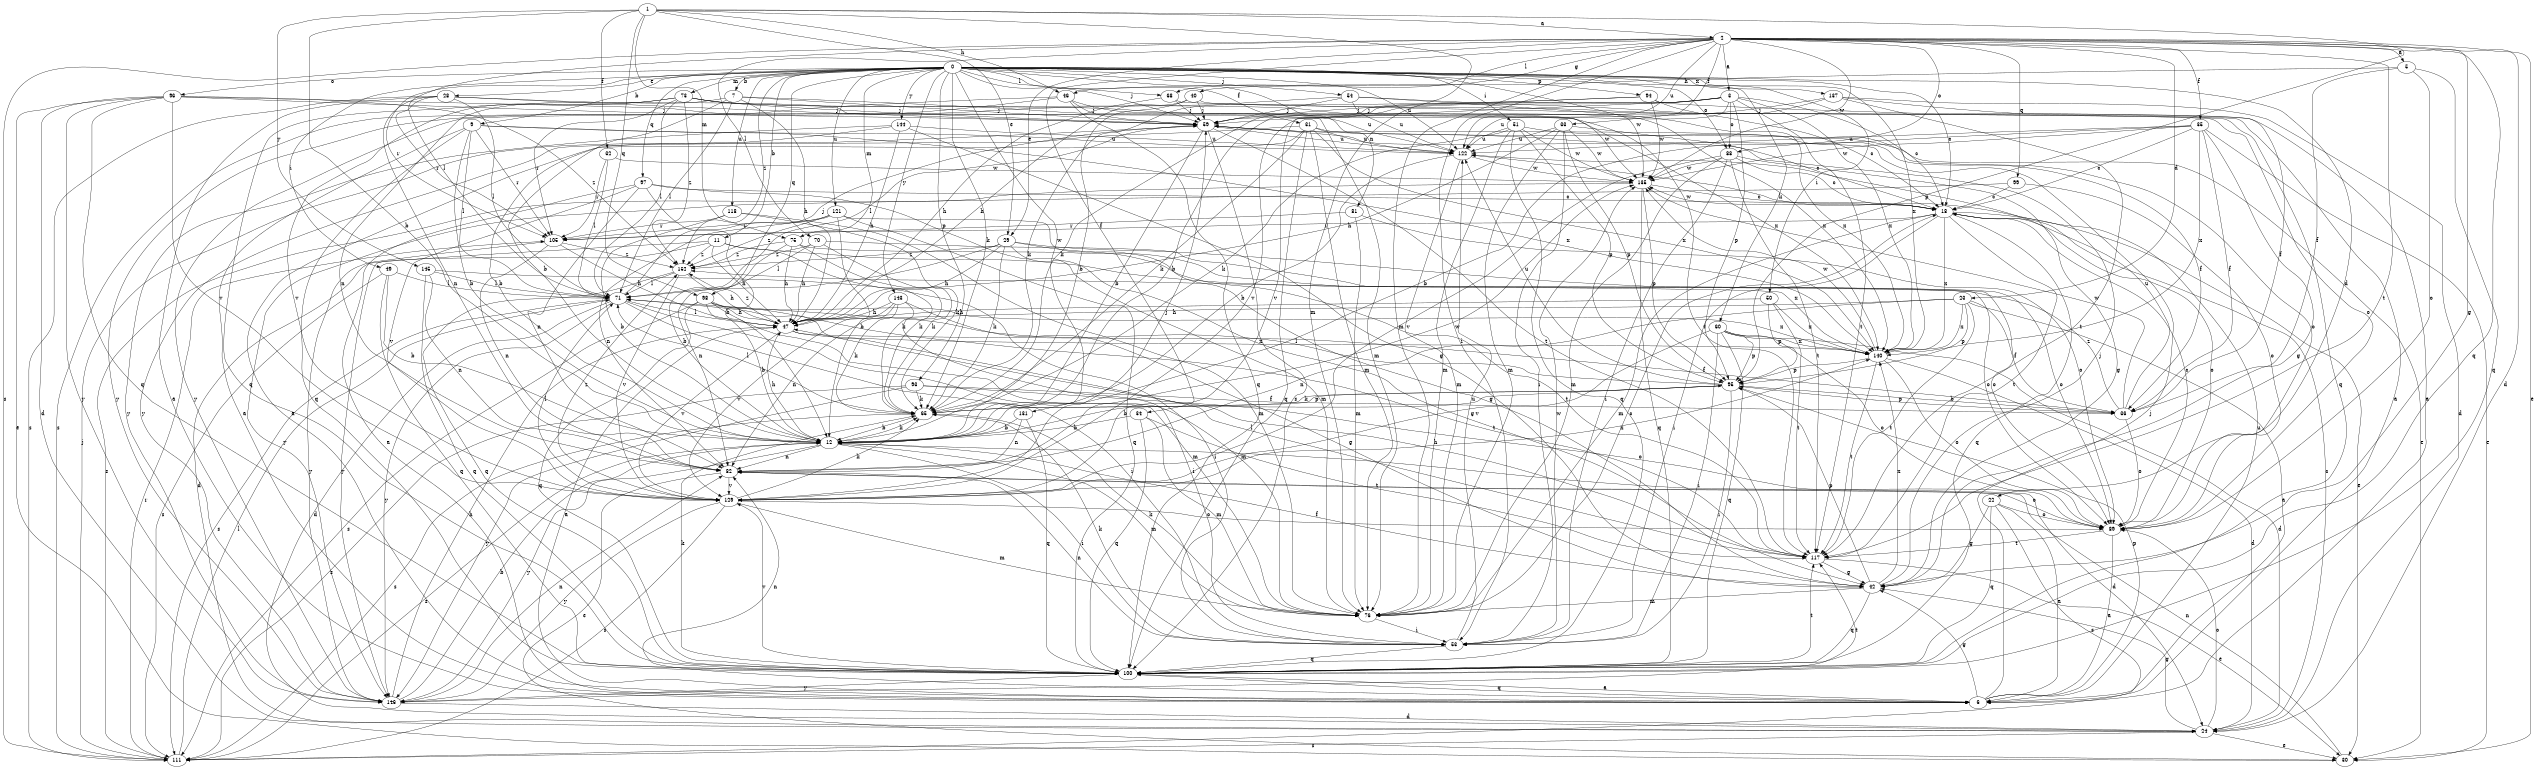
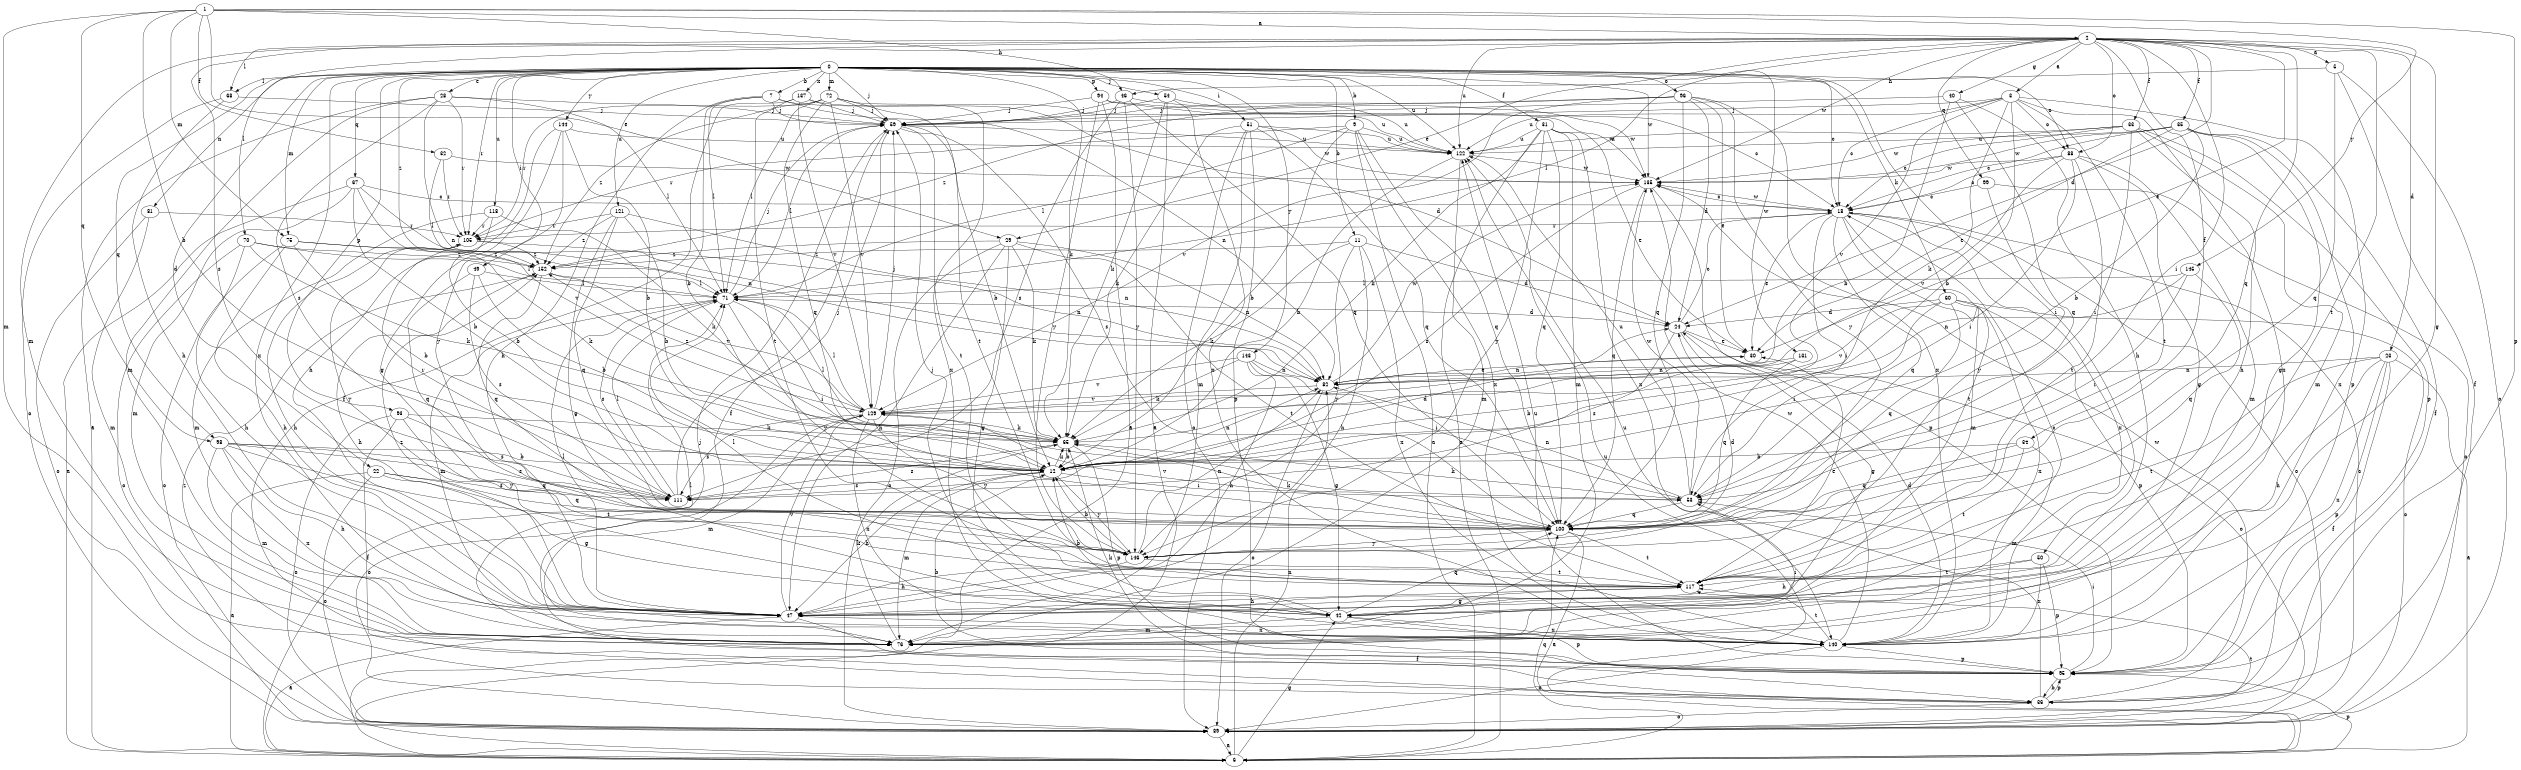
(684, 96) -> (829, 96)
(643, 183) -> (355, 183)
(699, 316) -> (569, 472)
(1317, 515) -> (1078, 544)
